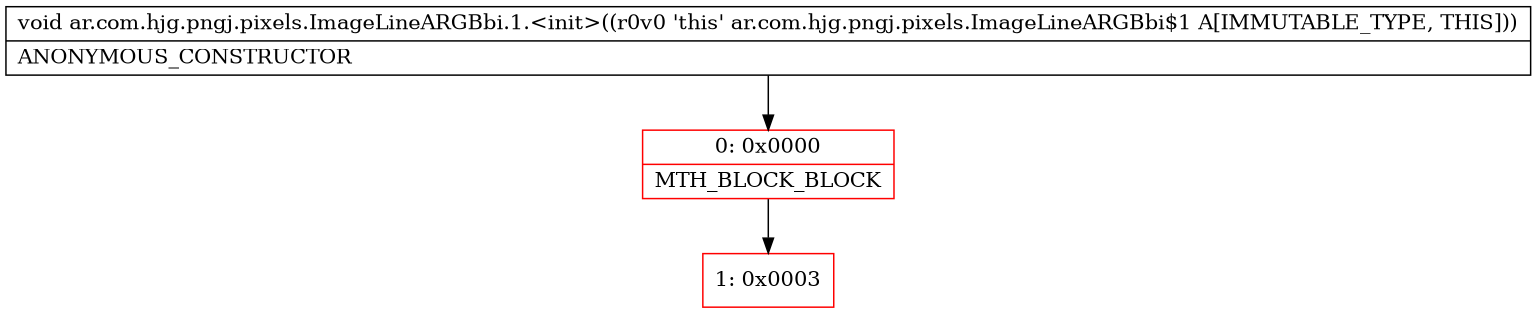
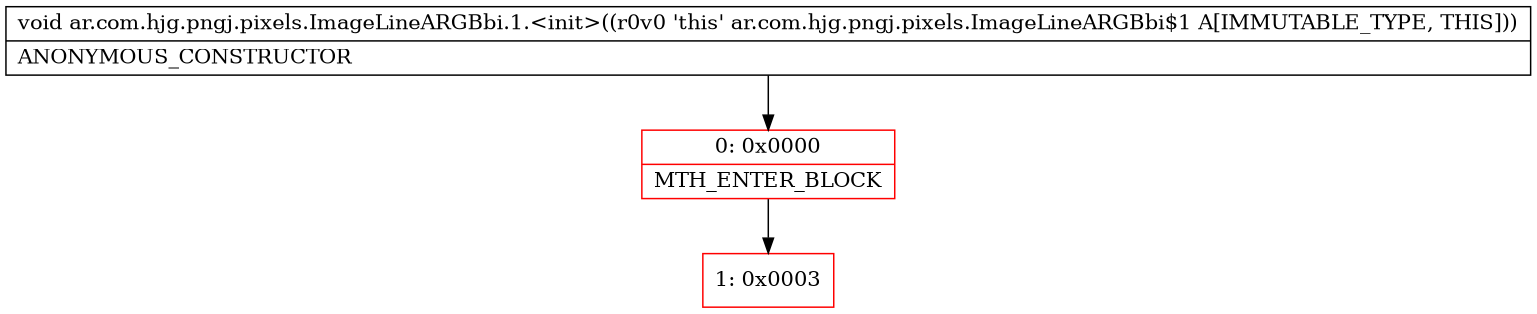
(768, 181) -> (768, 181)
